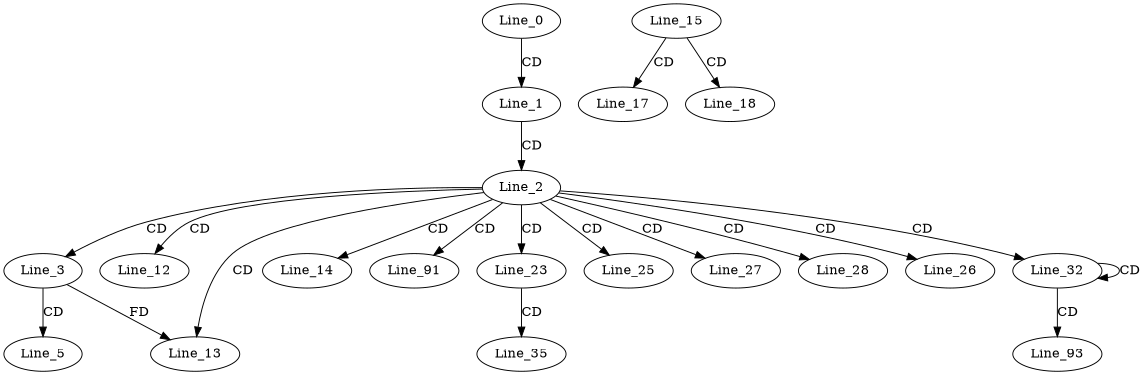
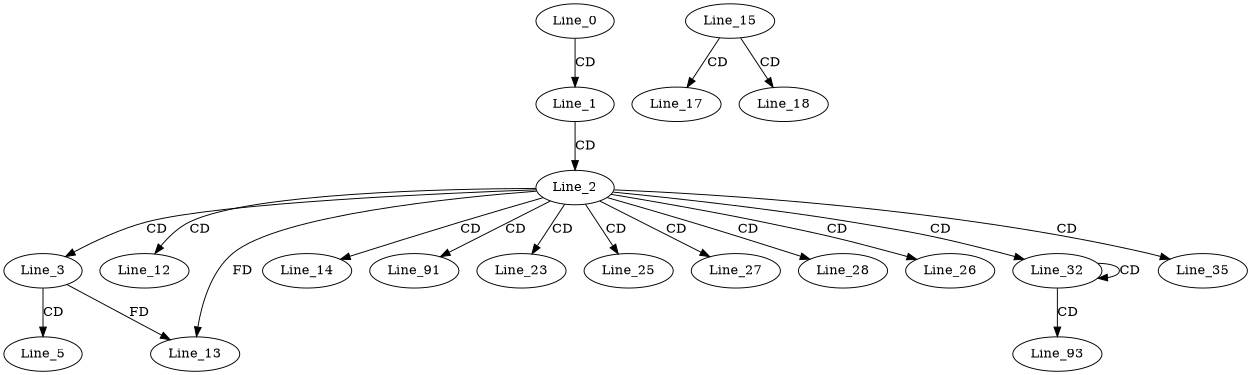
(243, 271) -> (243, 271)
(521, 308) -> (889, 211)
